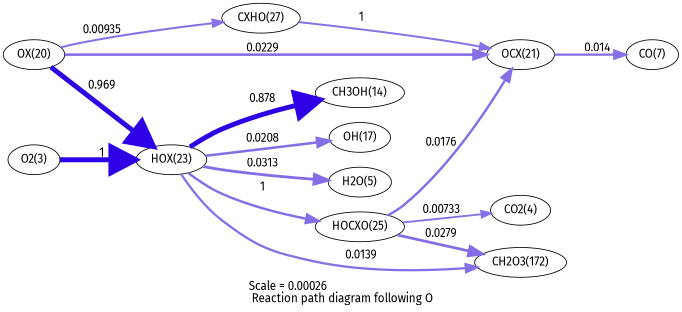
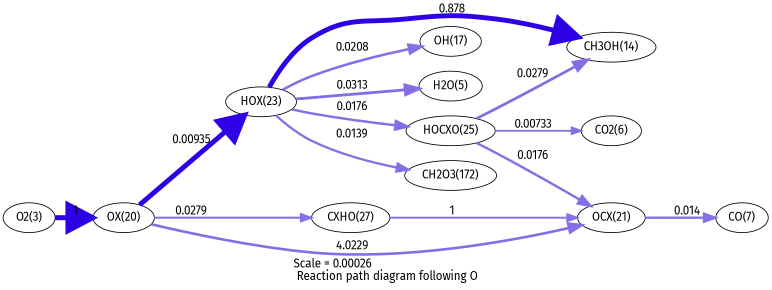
(100, 30) -> (190, 211)
(261, 48) -> (351, 246)
(100, 86) -> (190, 140)
(85, 160) -> (61, 218)
(261, 187) -> (351, 107)
(521, 210) -> (611, 131)
(433, 243) -> (526, 93)
